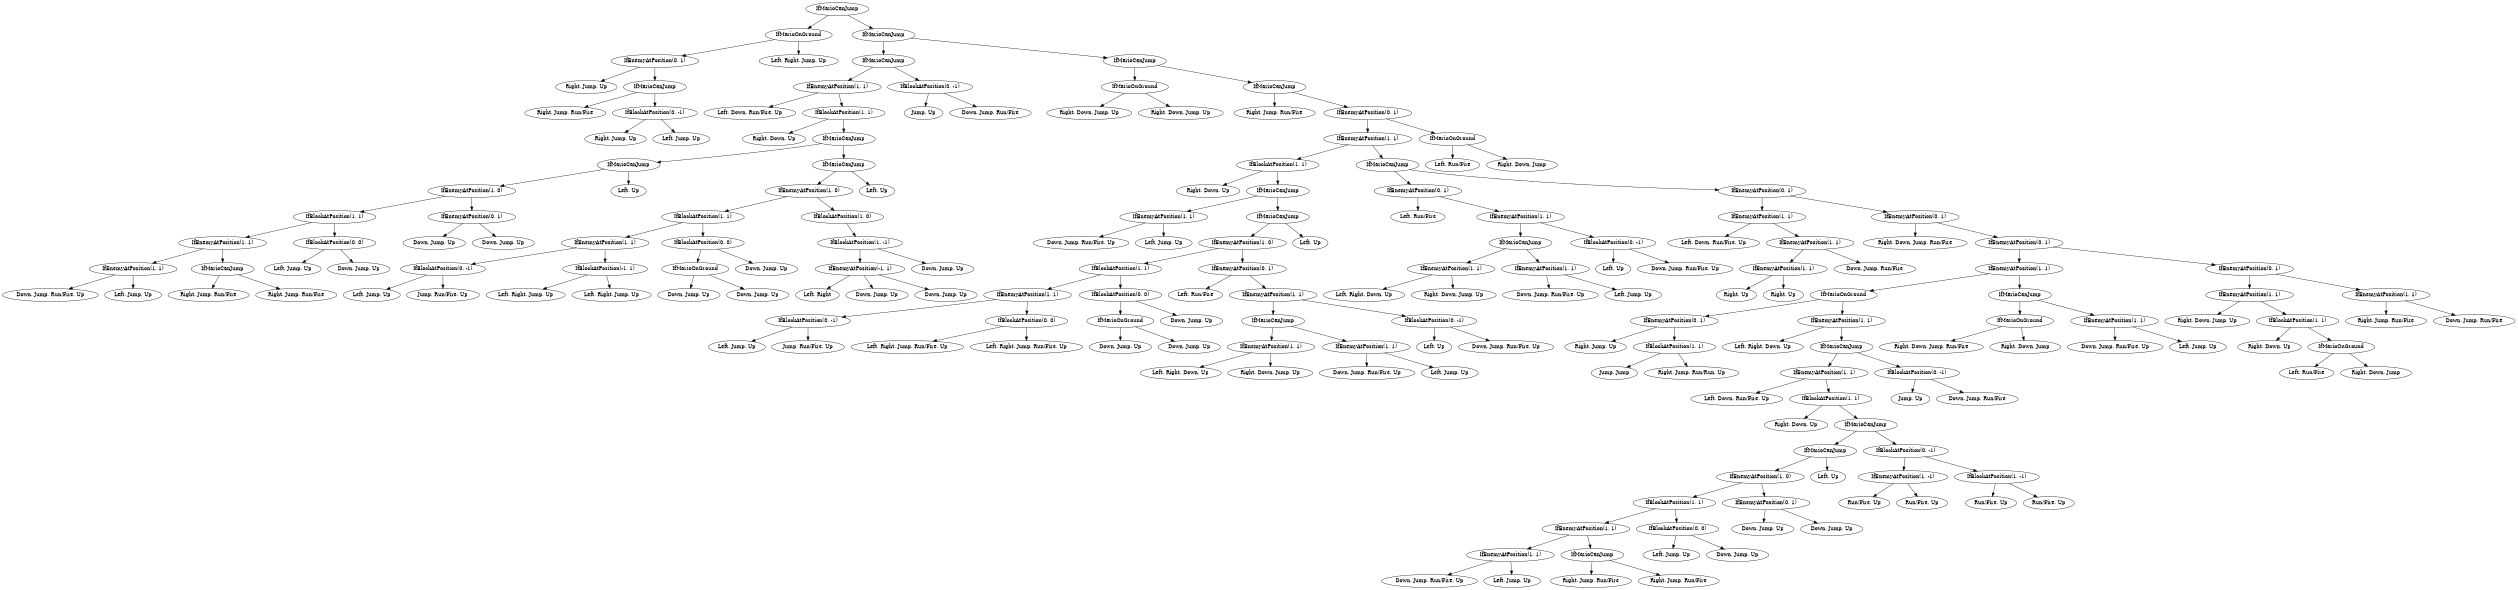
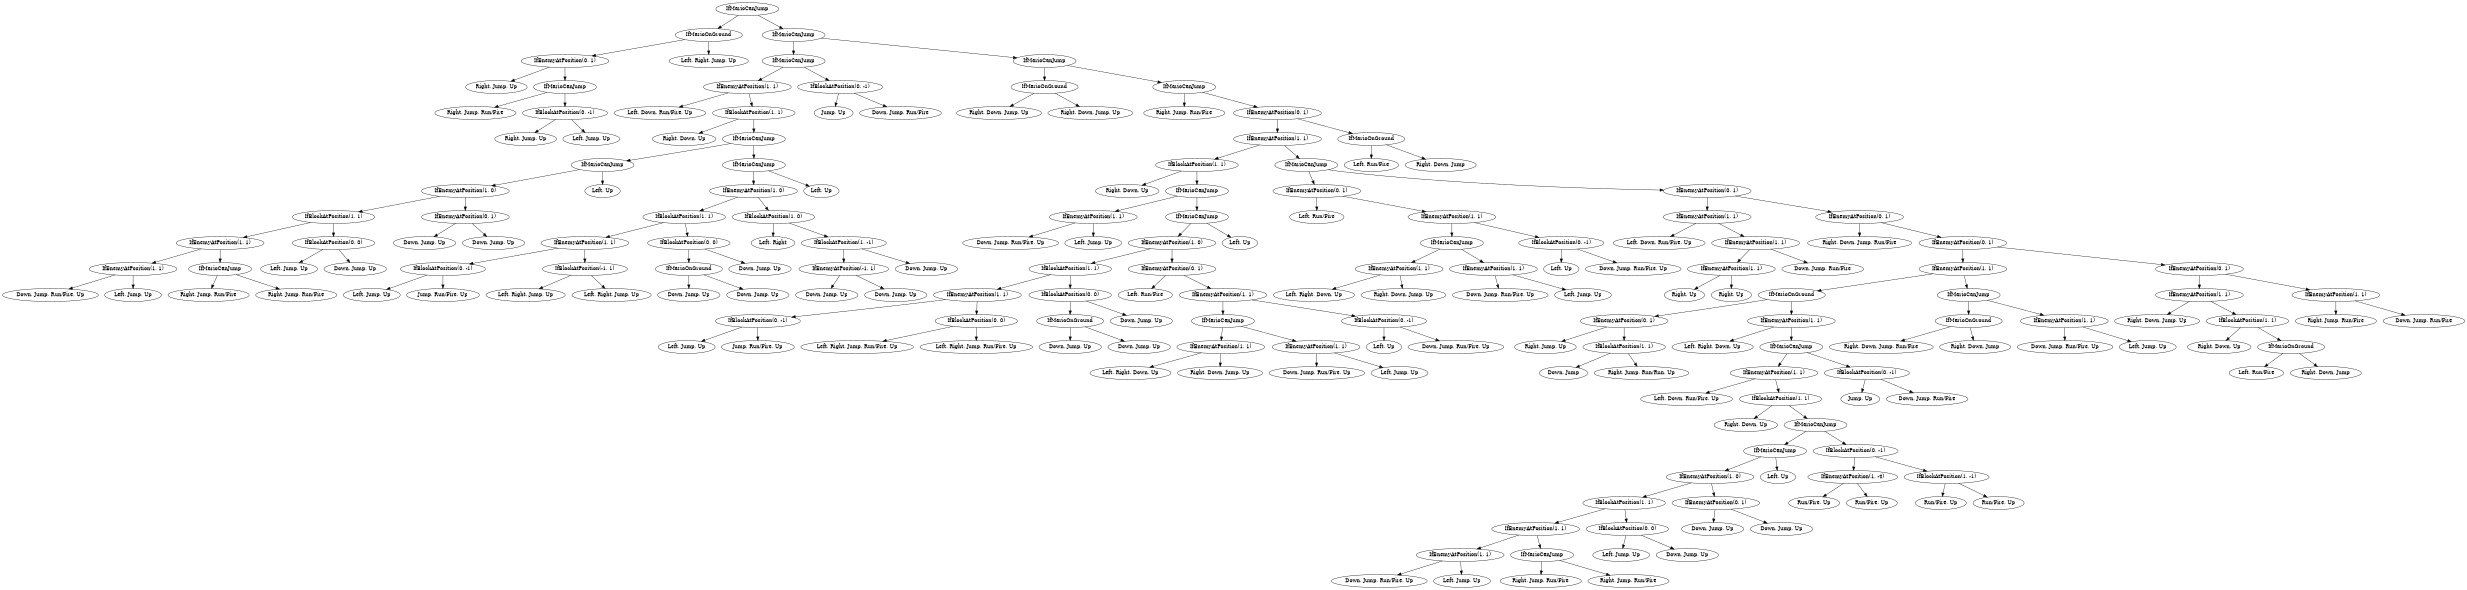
(840, 281) -> (773, 228)
(1614, 373) -> (1563, 373)
(1903, 477) -> (1853, 477)
